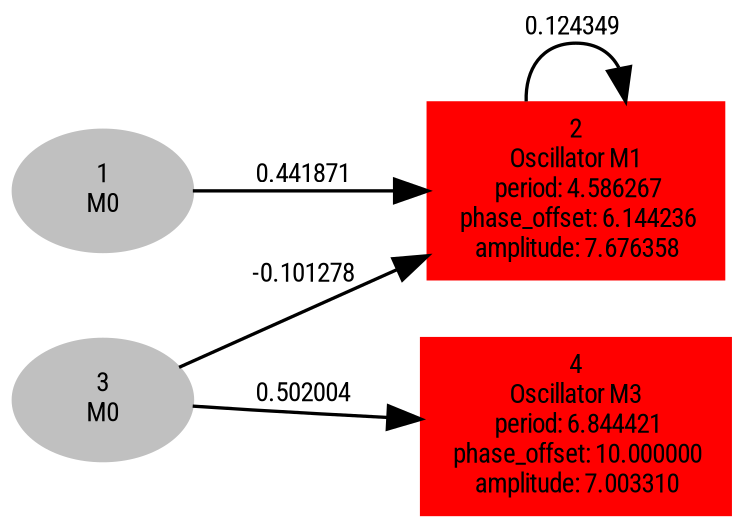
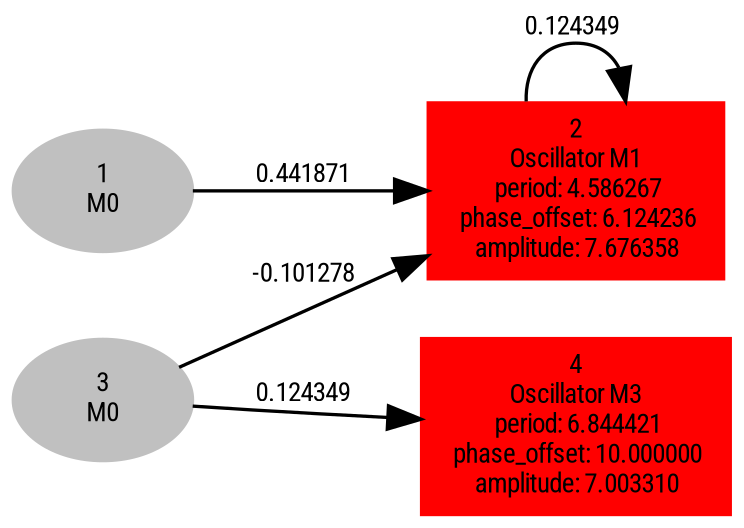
(576, 219) -> (576, 219)
(307, 395) -> (307, 395)
